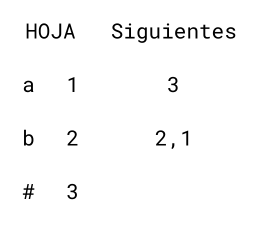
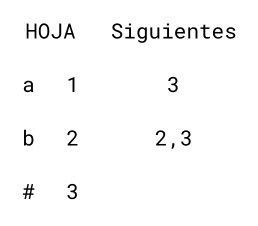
(174, 139) -> (174, 139)
